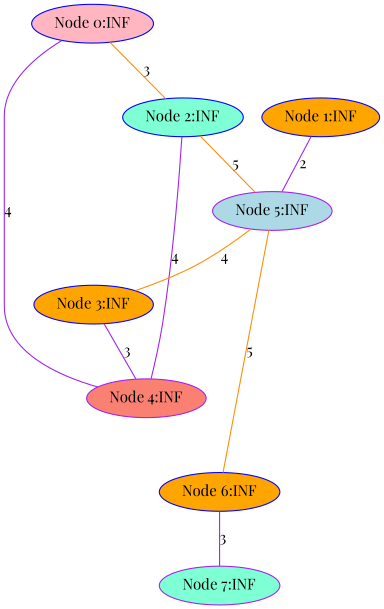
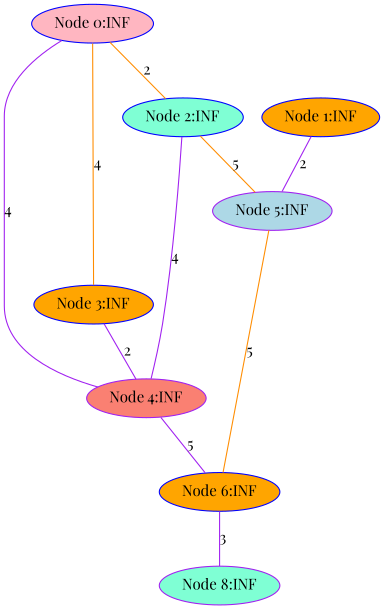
(147, 71) -> (147, 71)
(196, 265) -> (93, 164)
(128, 351) -> (128, 351)
none -> (183, 445)
(220, 586) -> (220, 586)
